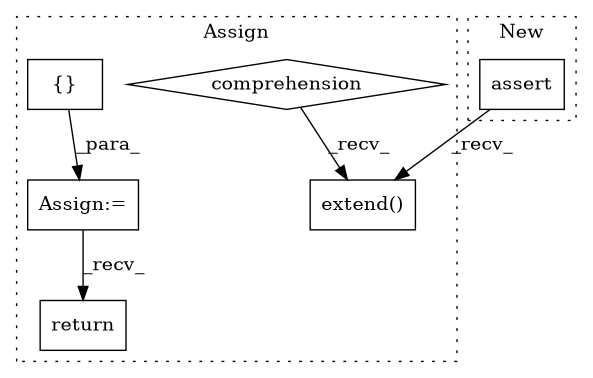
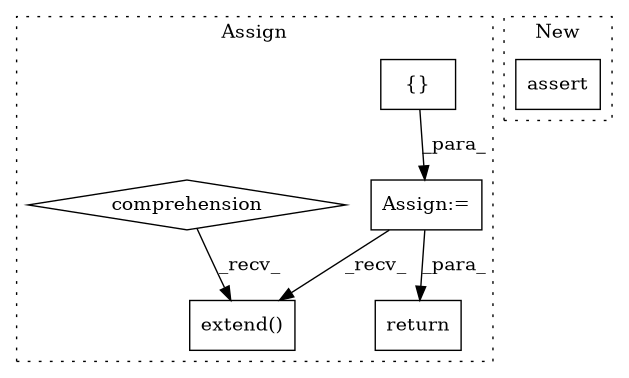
(448, 141) -> (340, 261)
(114, 265) -> (454, 265)
